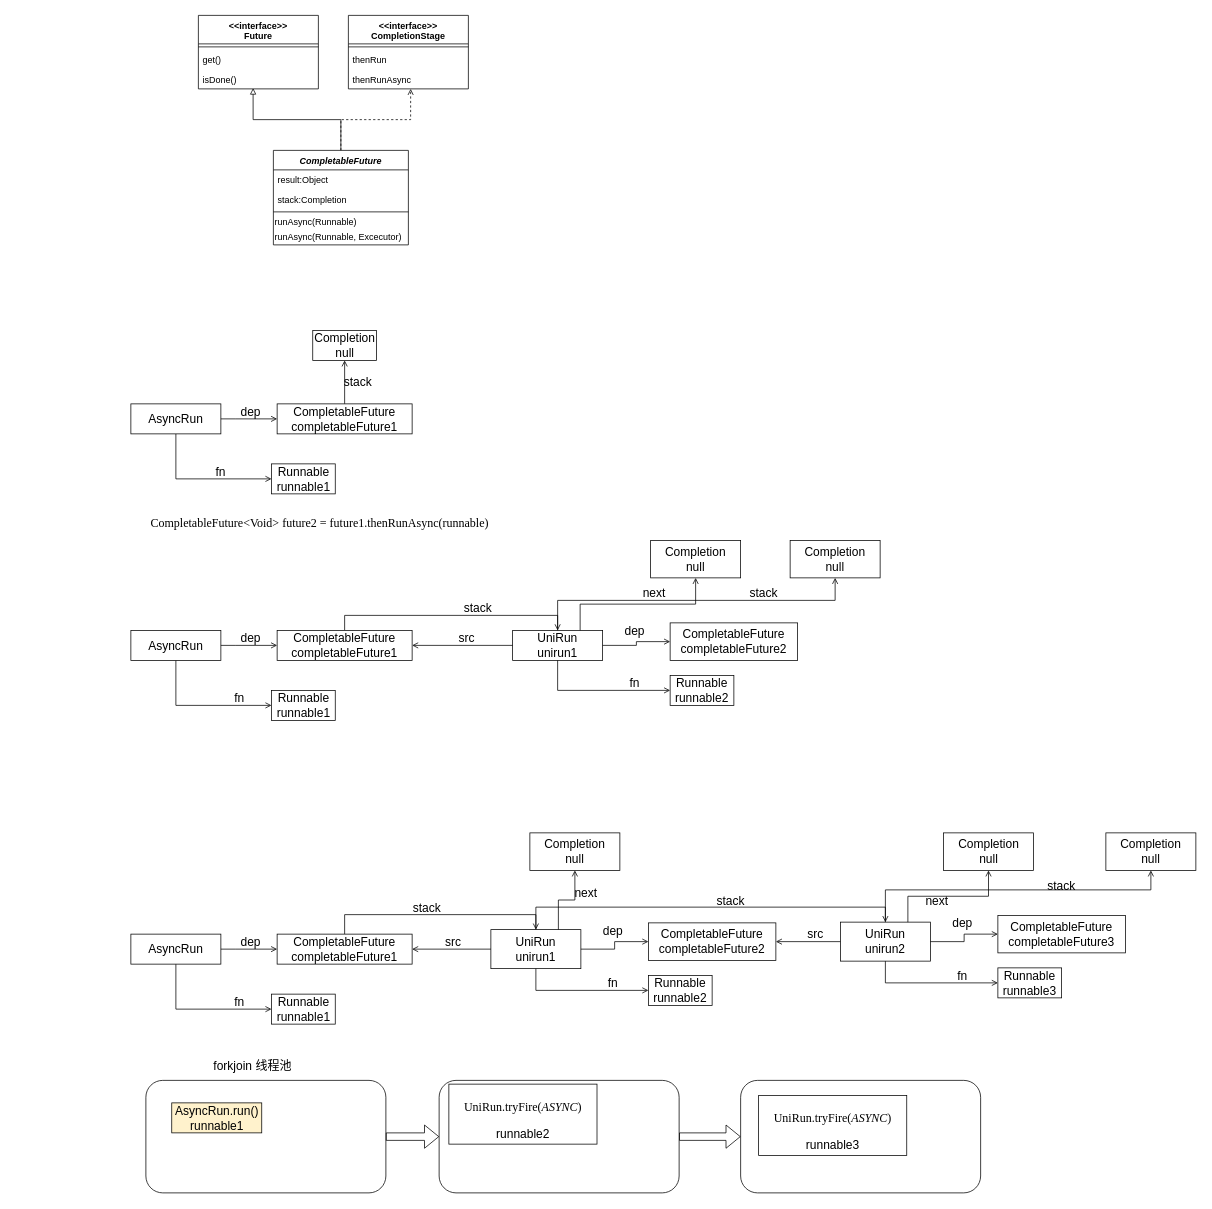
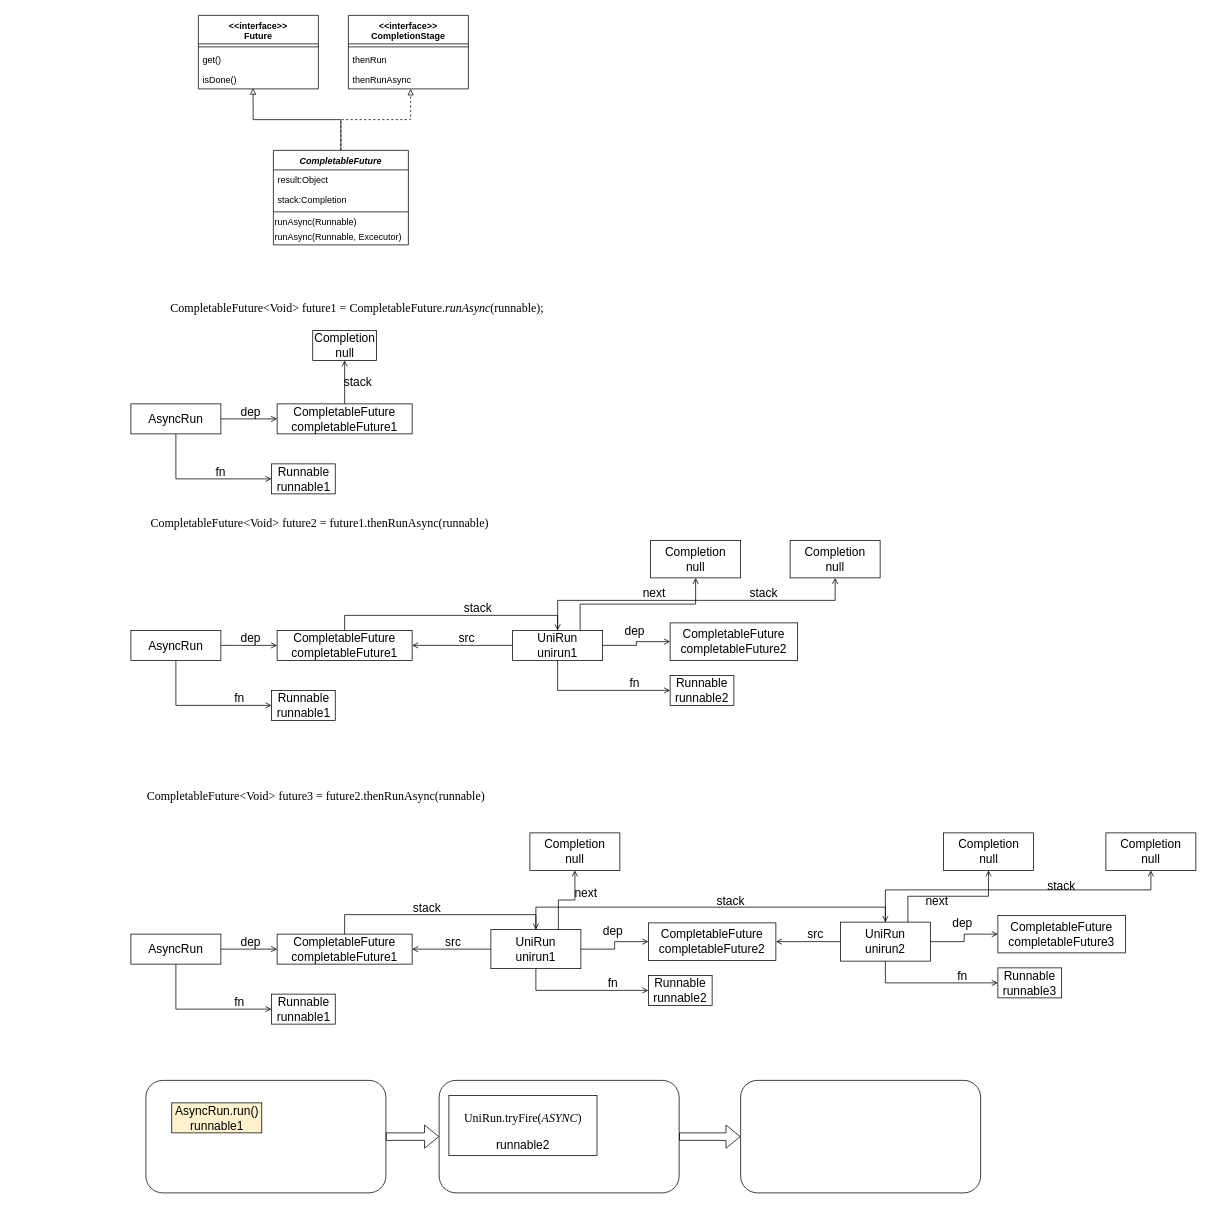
(411, 94) -> (411, 96)
none -> (357, 308)
none -> (316, 795)
(253, 1065) -> none
(523, 1114) -> (523, 1125)
(833, 1125) -> none
